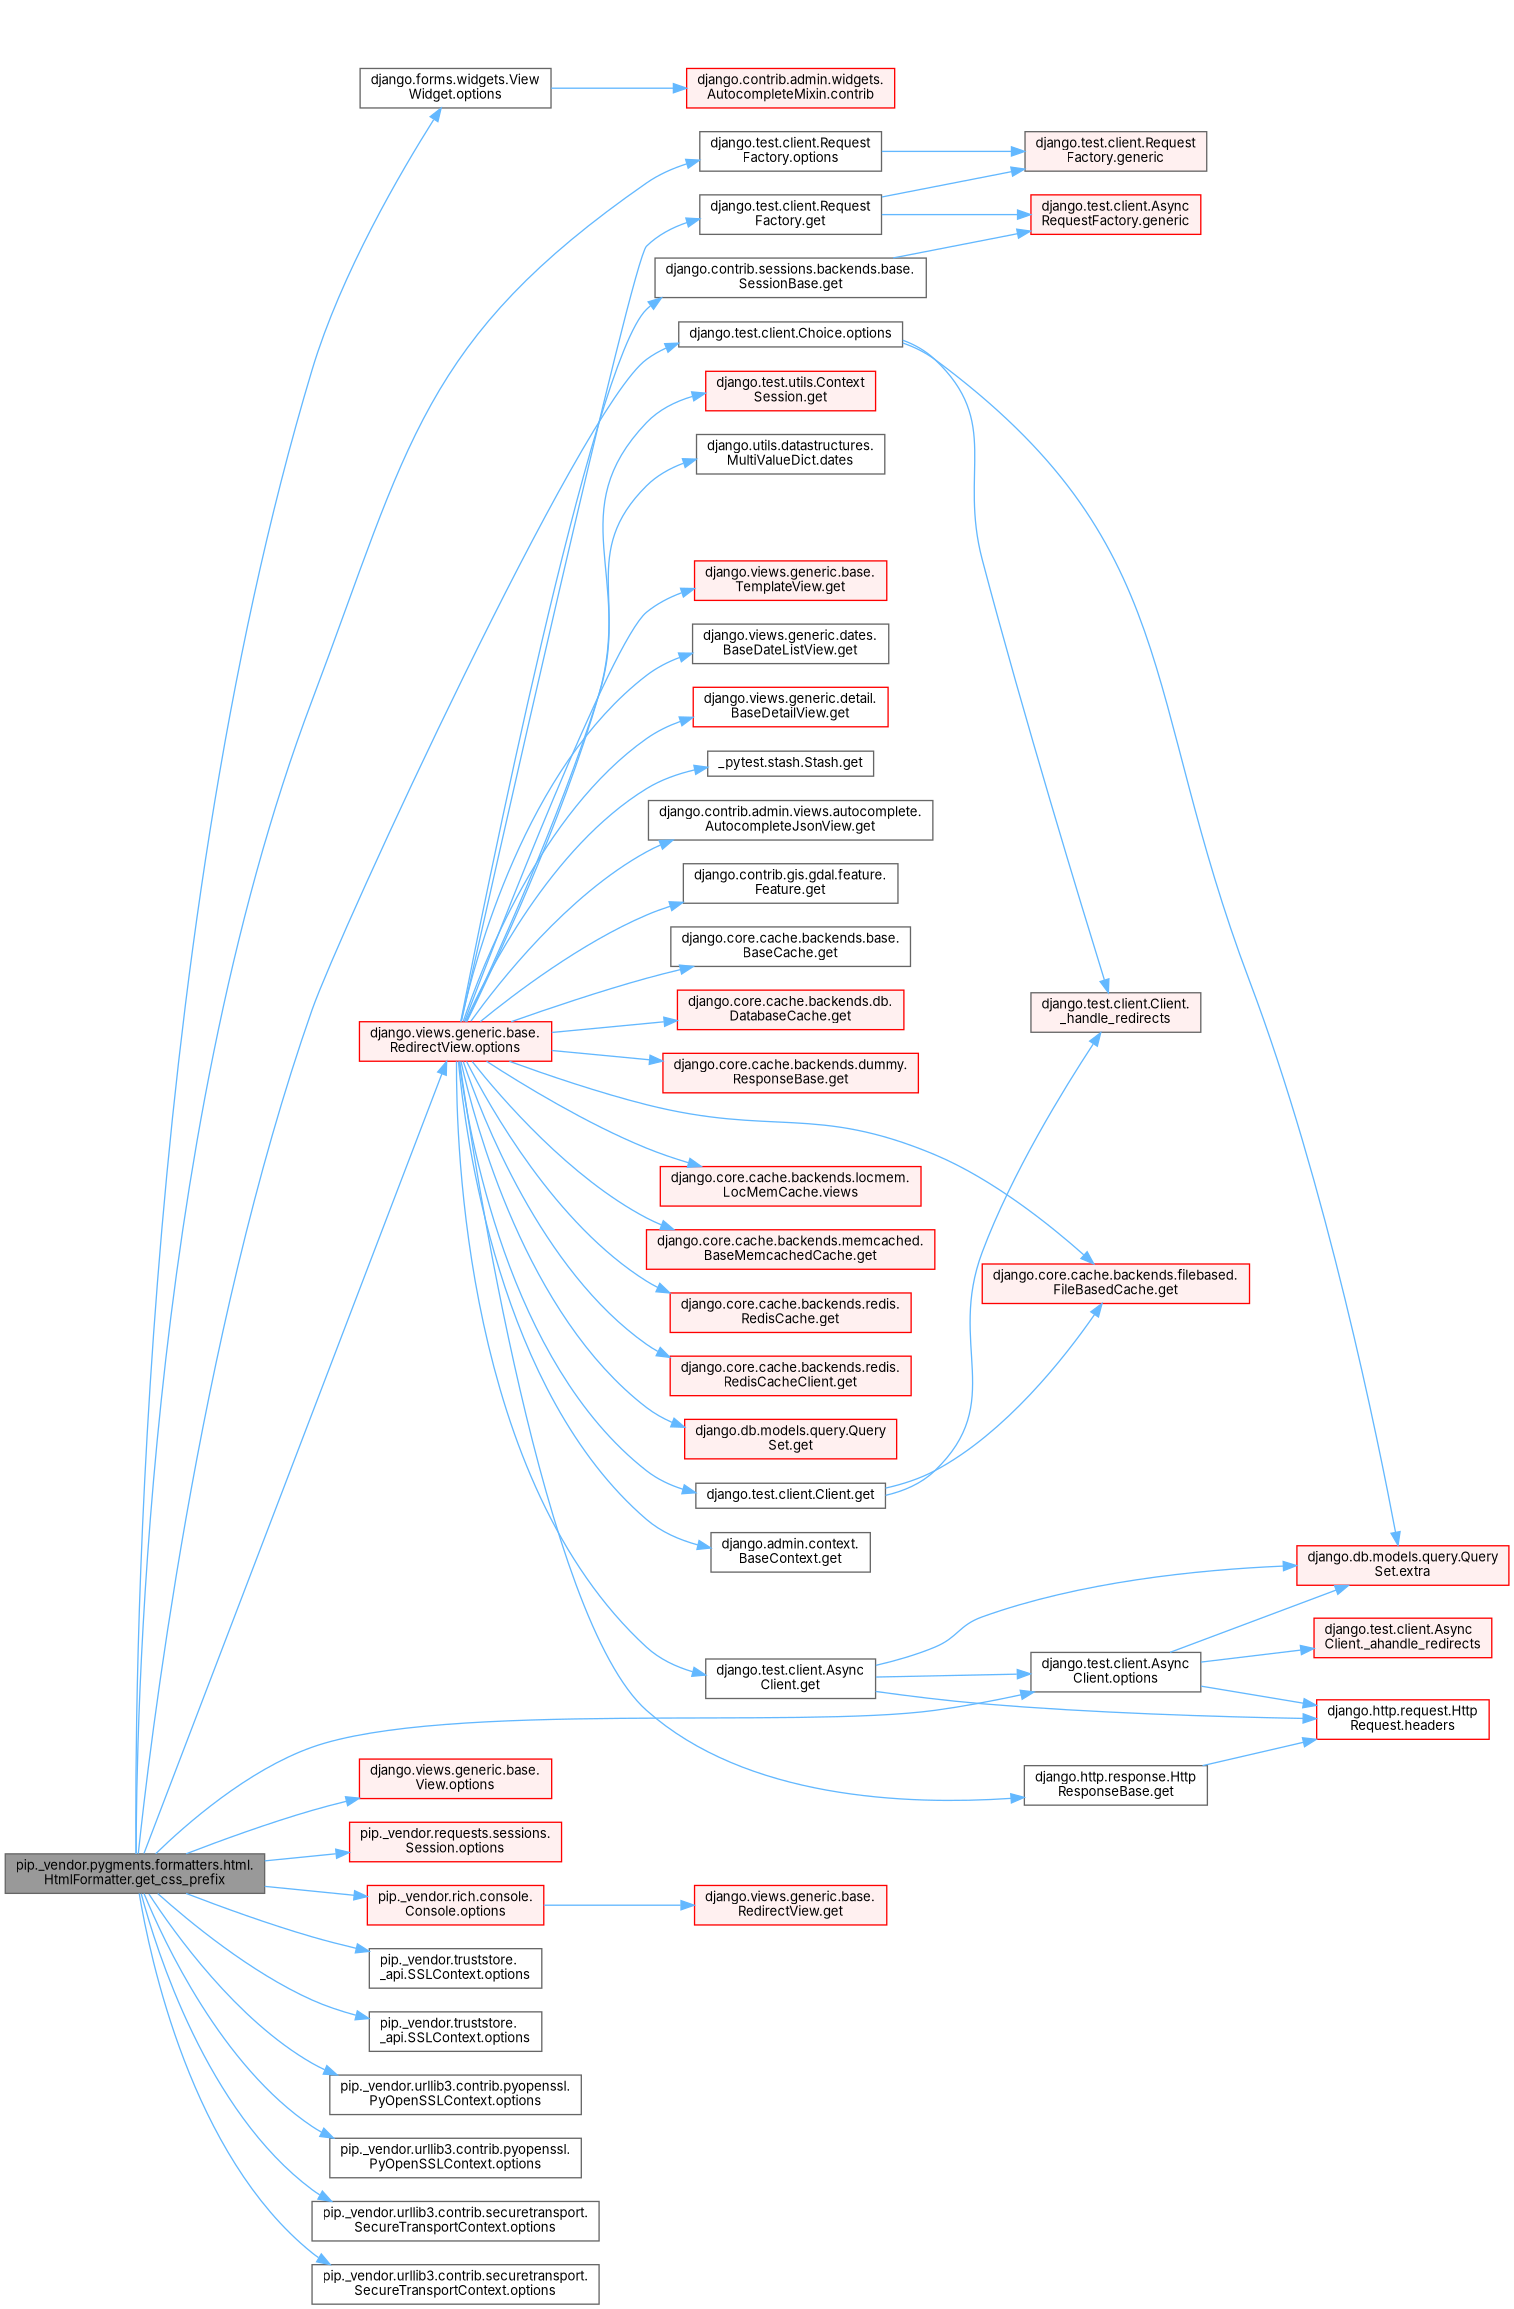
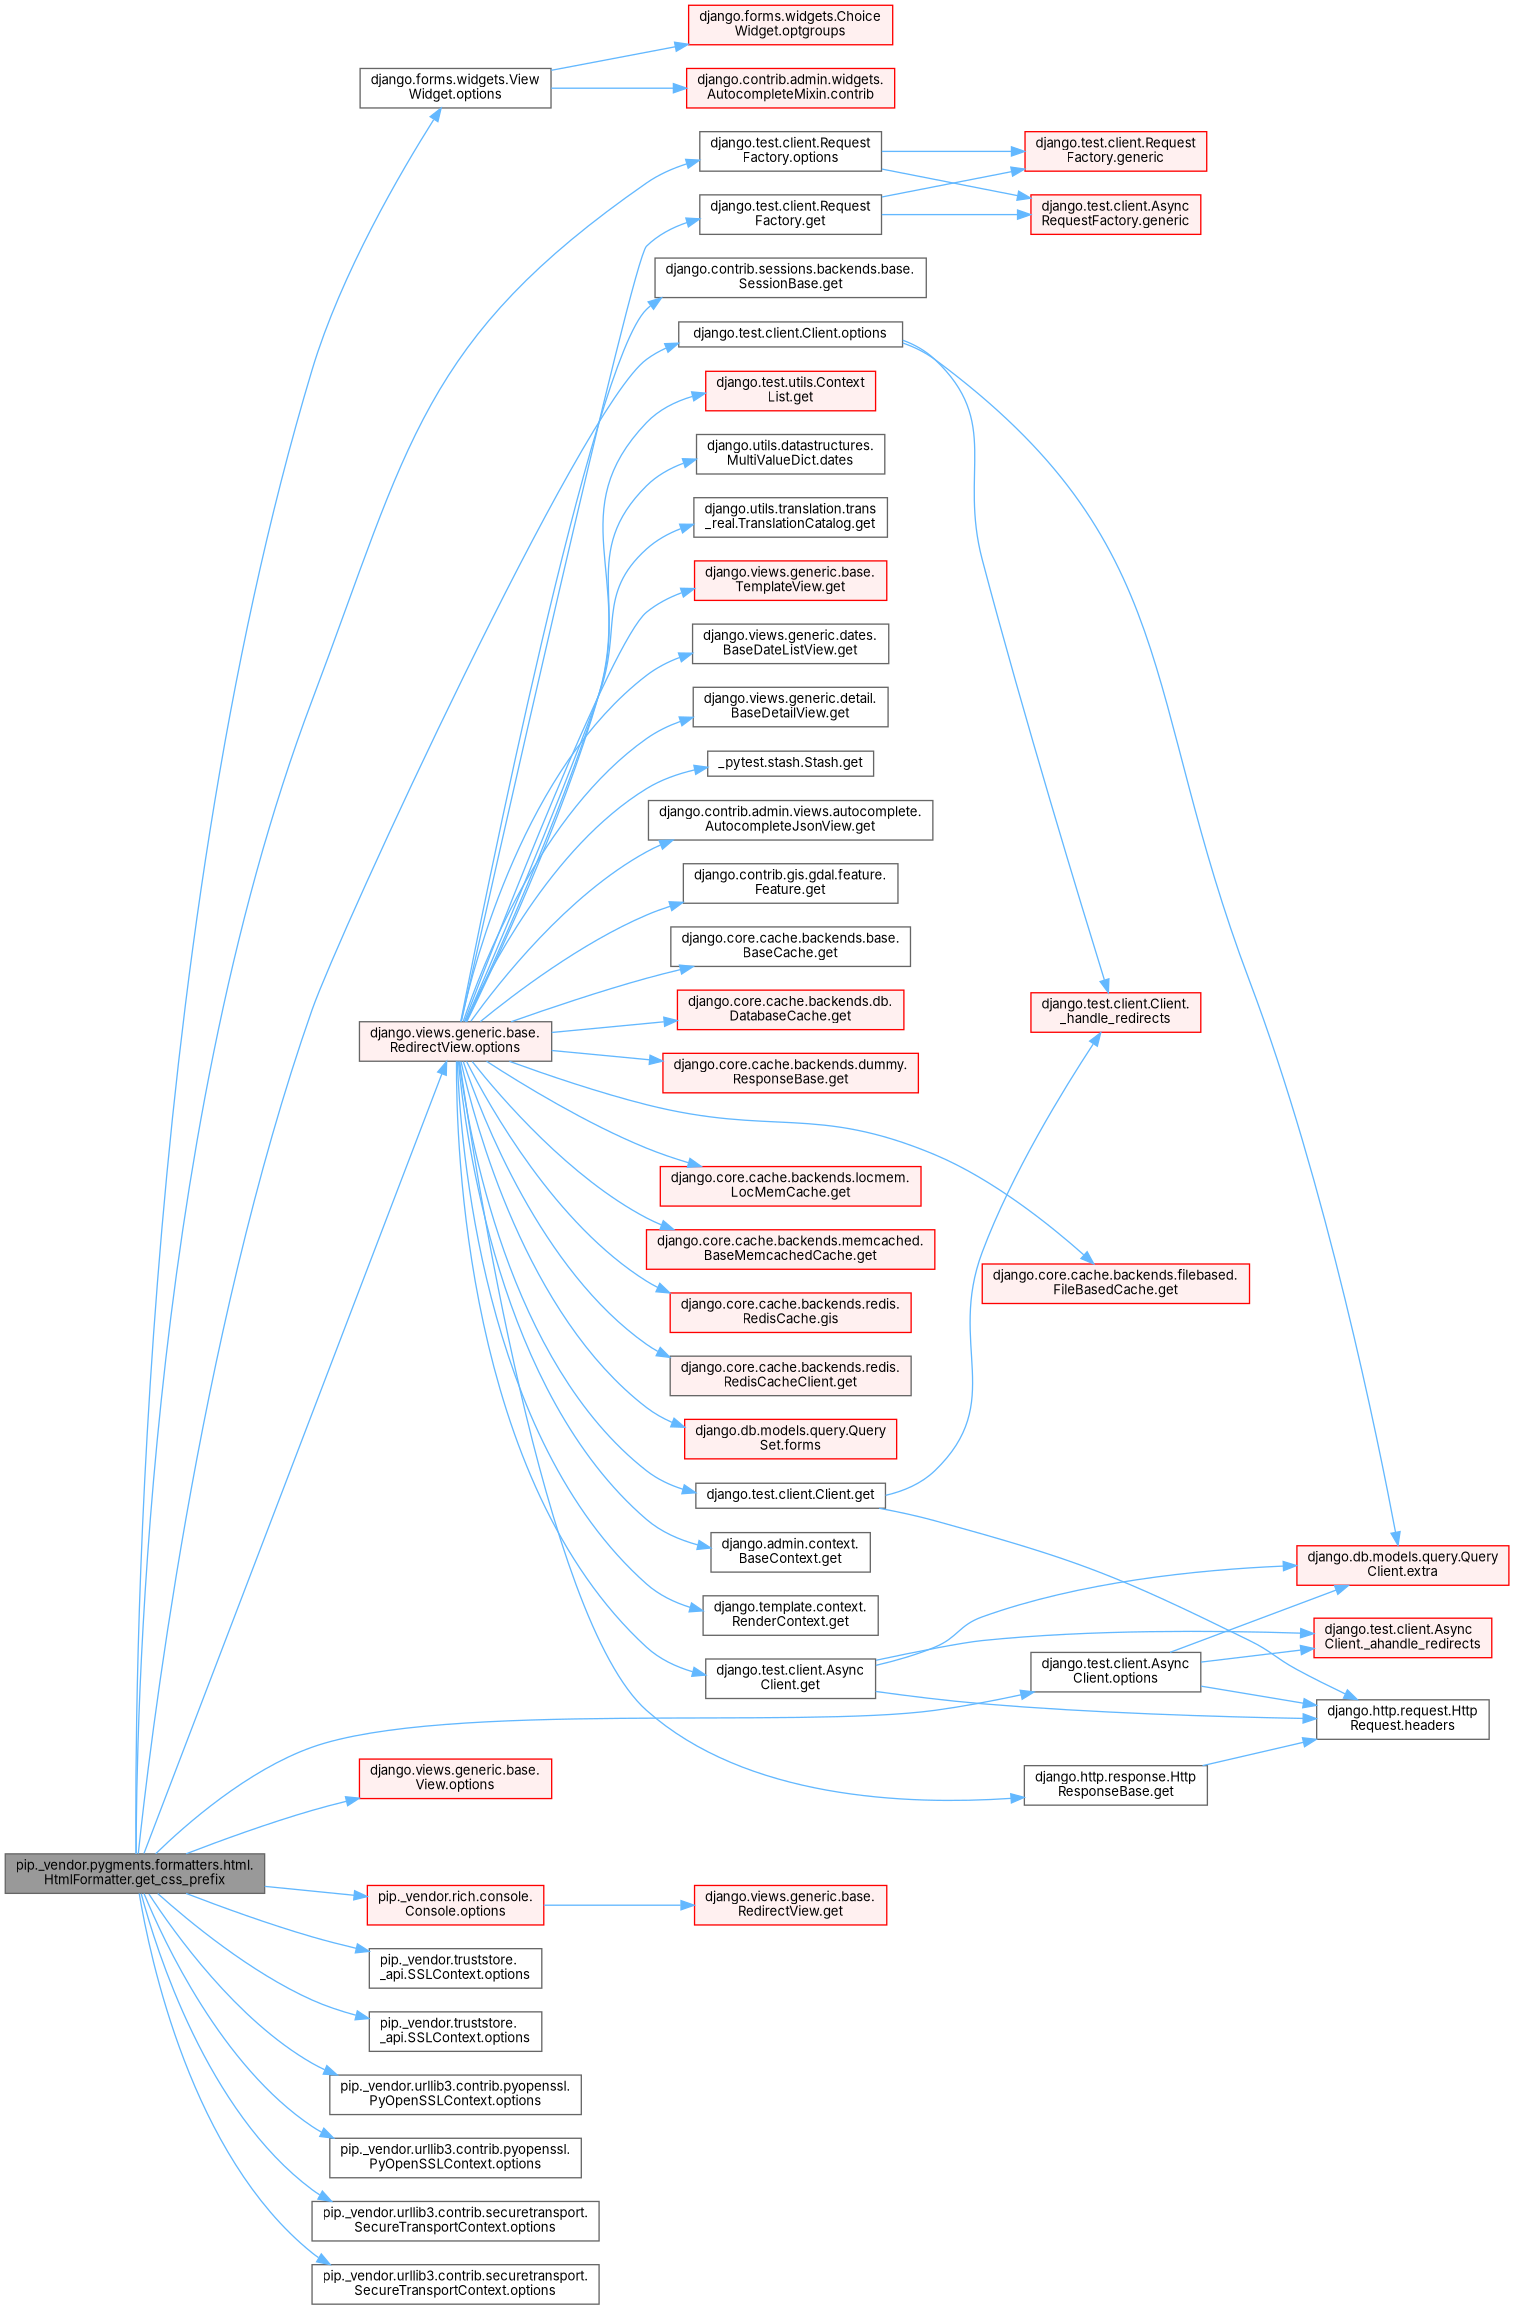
none -> (791, 25)
(1116, 151) -> (1116, 151)
(955, 246) -> (929, 178)
(791, 334) -> (791, 334)
(791, 391) -> (791, 391)
none -> (791, 517)
(791, 707) -> (791, 707)
(1116, 1013) -> (1116, 1013)
(456, 1041) -> (456, 1041)
(791, 1186) -> (791, 1186)
(791, 1313) -> (791, 1313)
(791, 1376) -> (791, 1376)
(1004, 1420) -> (1108, 1576)
(791, 1439) -> (791, 1439)
(1403, 1566) -> (1403, 1566)
none -> (791, 1616)
(946, 1676) -> (1087, 1633)
(1403, 1720) -> (1403, 1720)
(456, 1842) -> none
